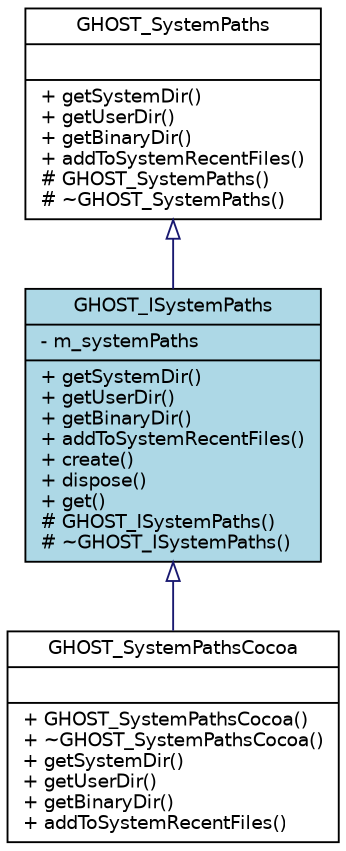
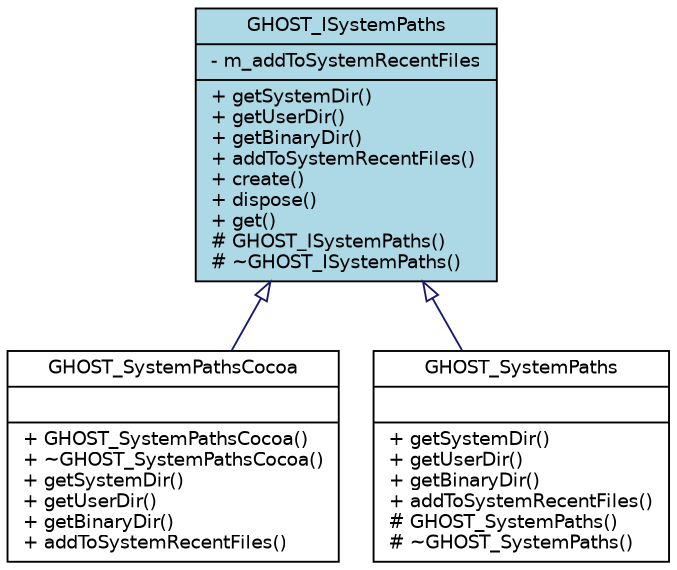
(173, 264) -> (447, 324)
(120, 342) -> (346, 61)
